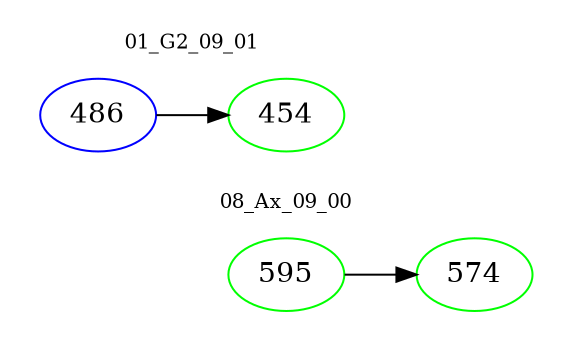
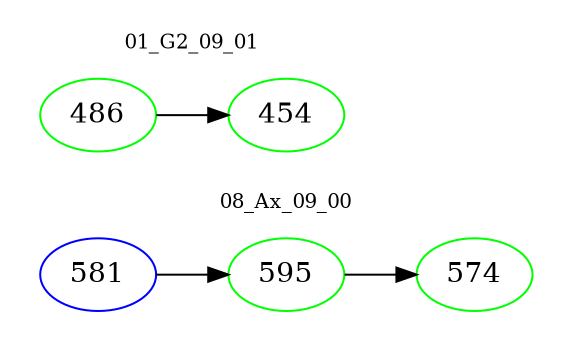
(98, 115) -> (98, 115)
none -> (98, 275)
